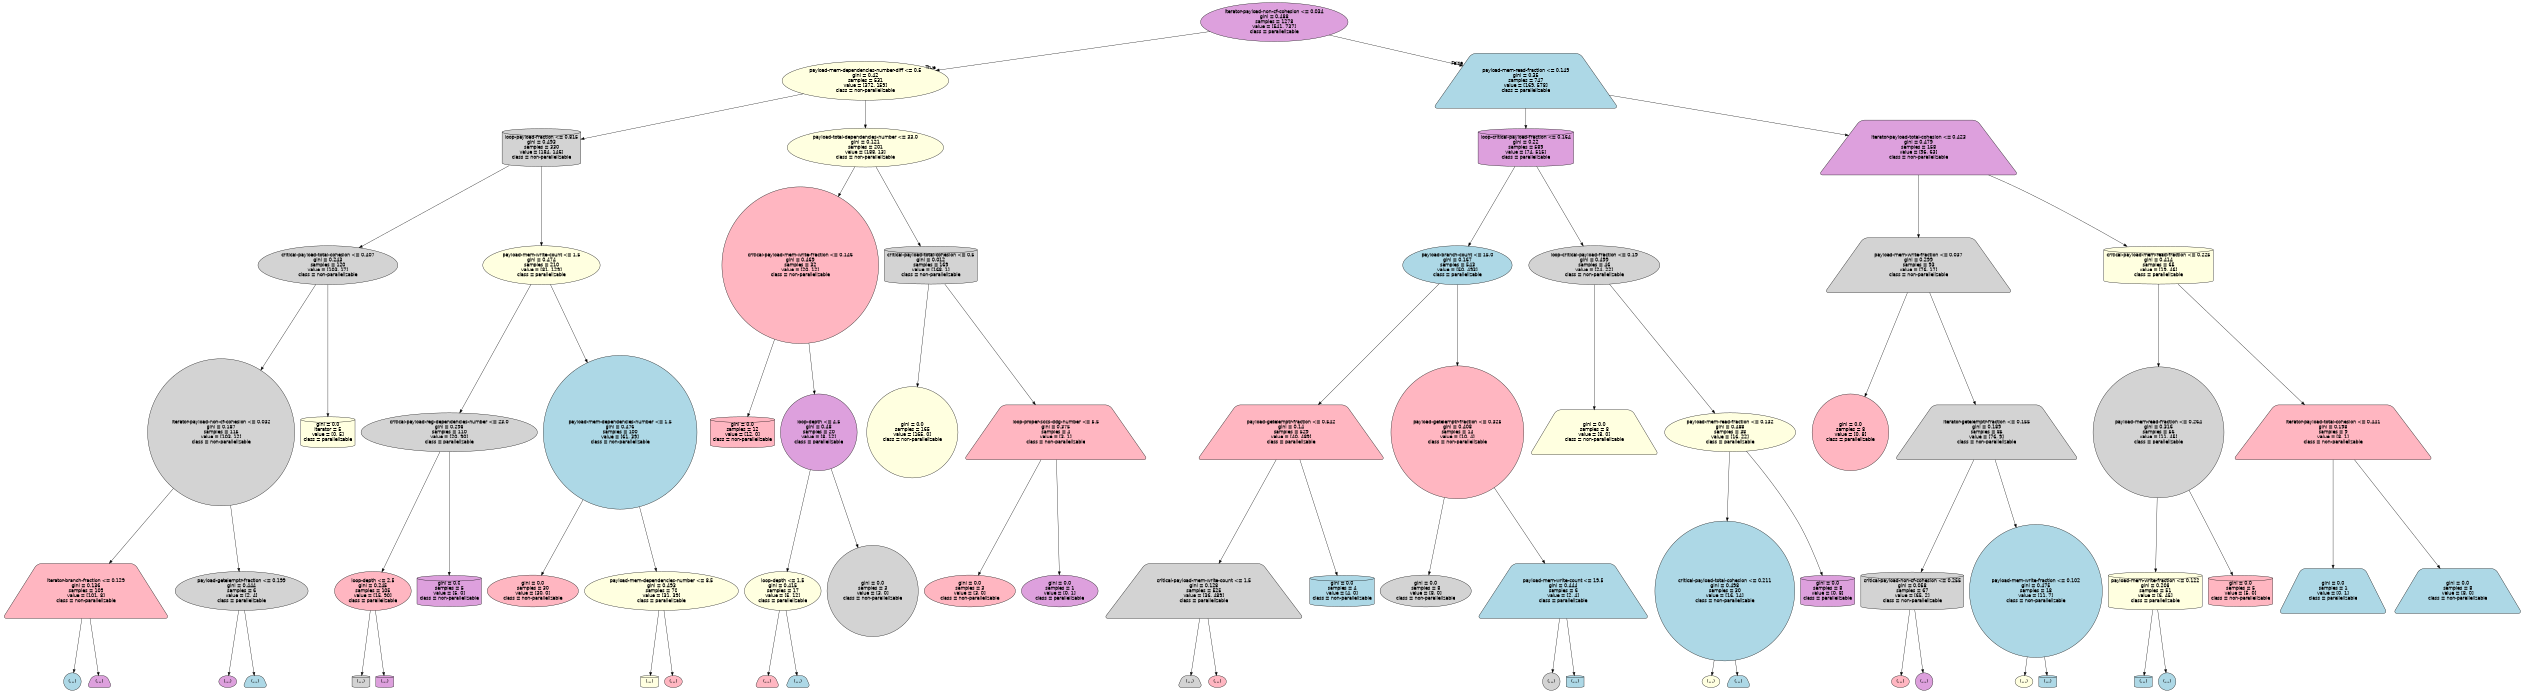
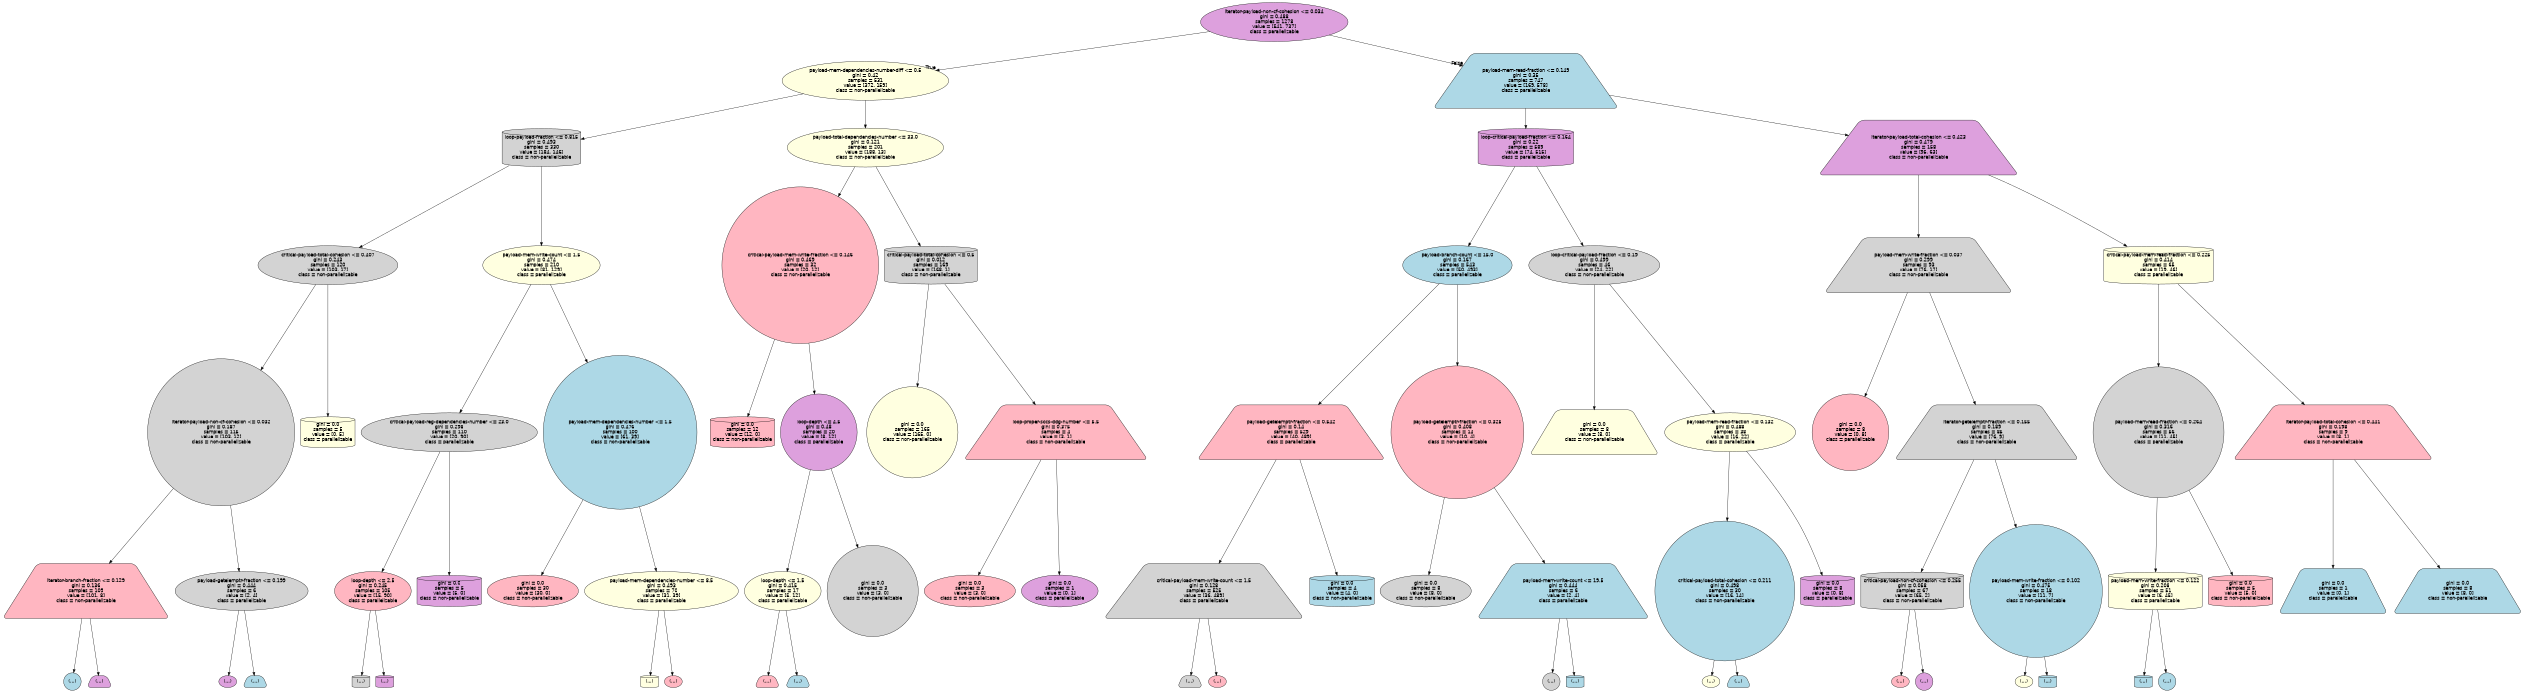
(328, 432) -> (328, 432)
